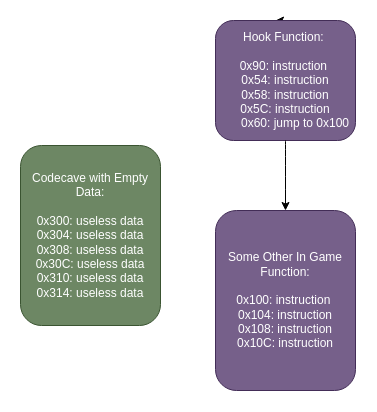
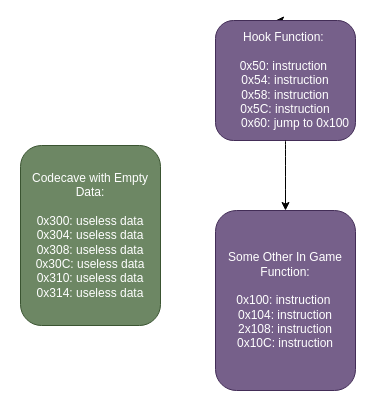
(286, 81) -> (286, 81)
(286, 301) -> (286, 301)
